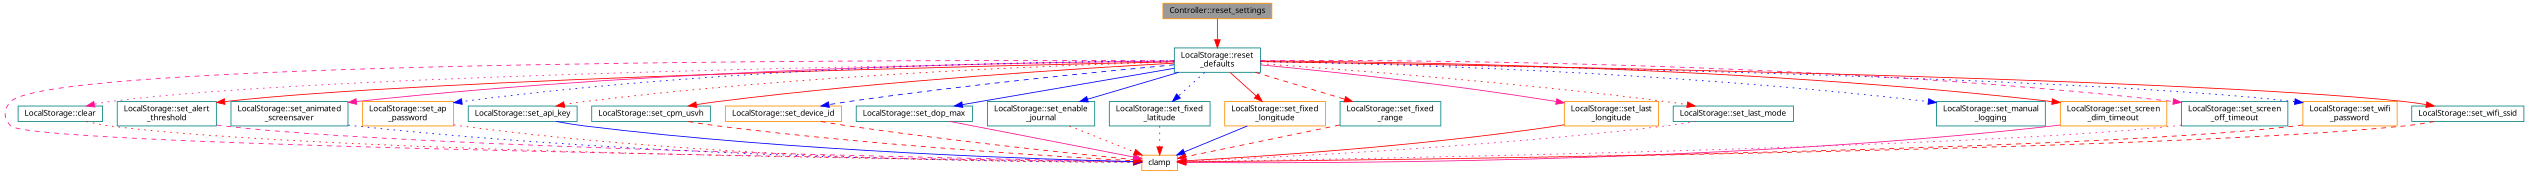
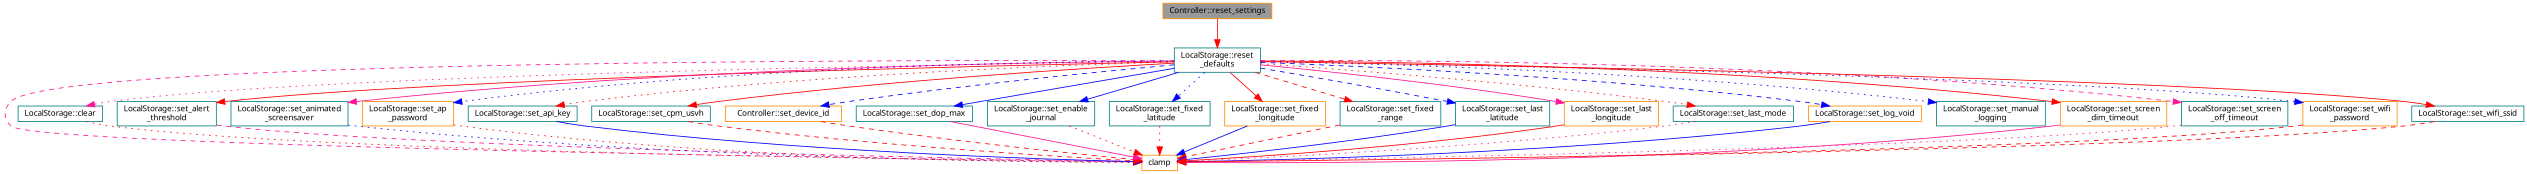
(783, 114) -> (783, 114)
none -> (1503, 114)
none -> (1865, 114)
